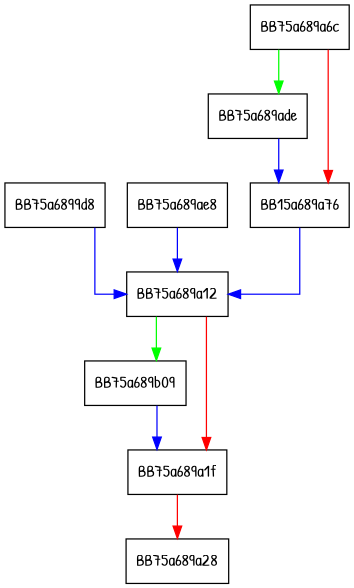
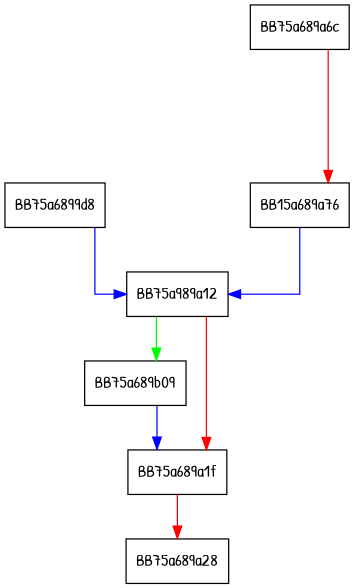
(258, 116) -> none
(177, 205) -> none
(177, 294) -> (177, 294)
